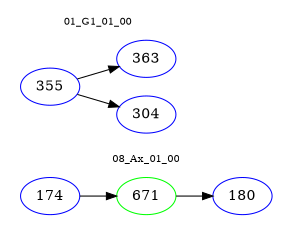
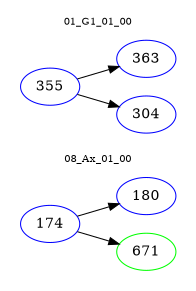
(189, 196) -> (93, 211)
